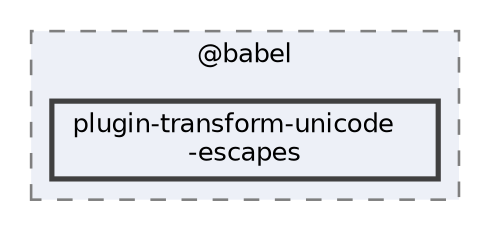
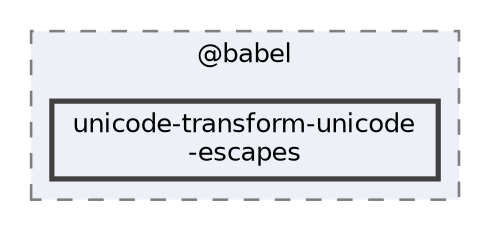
(245, 140) -> (245, 140)
